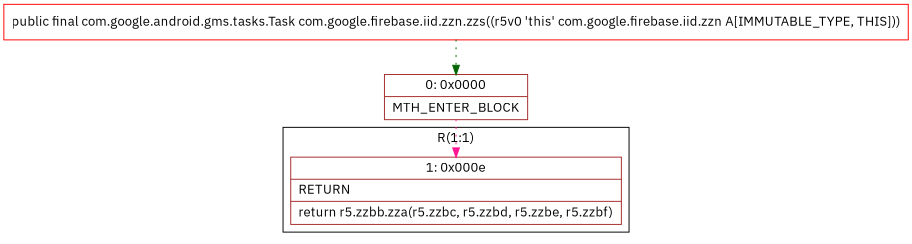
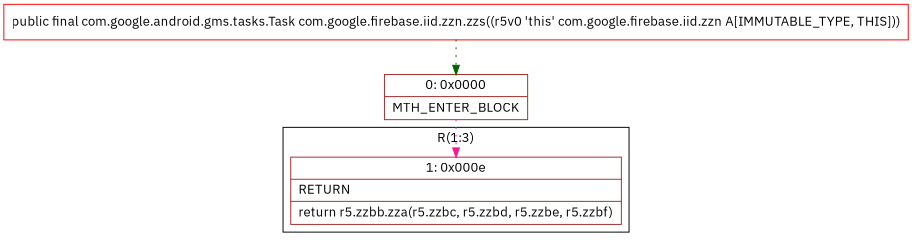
(456, 138) -> (456, 138)
